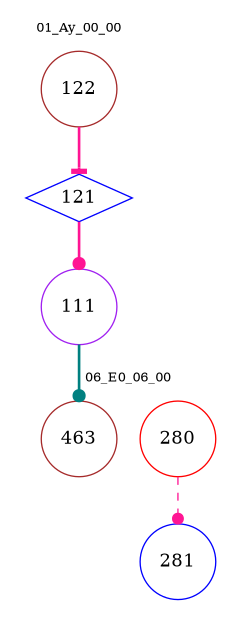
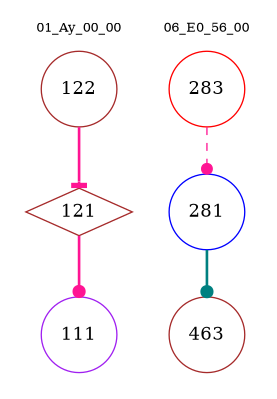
(79, 198) -> (79, 212)
(79, 374) -> (207, 268)
(129, 378) -> (207, 28)
(178, 439) -> (207, 89)
